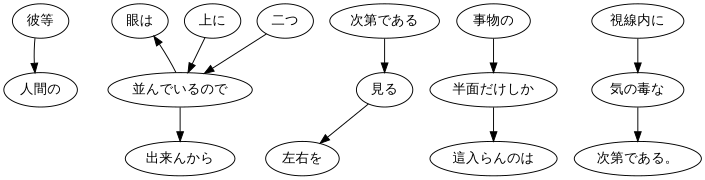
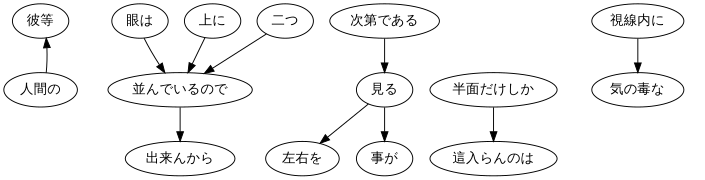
(494, 21) -> none
(34, 51) -> (47, 60)
(168, 58) -> (151, 52)
none -> (385, 159)
(638, 159) -> none
